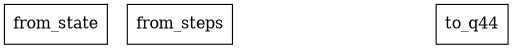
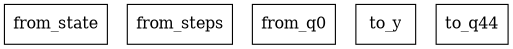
none -> (294, 24)
none -> (386, 24)
